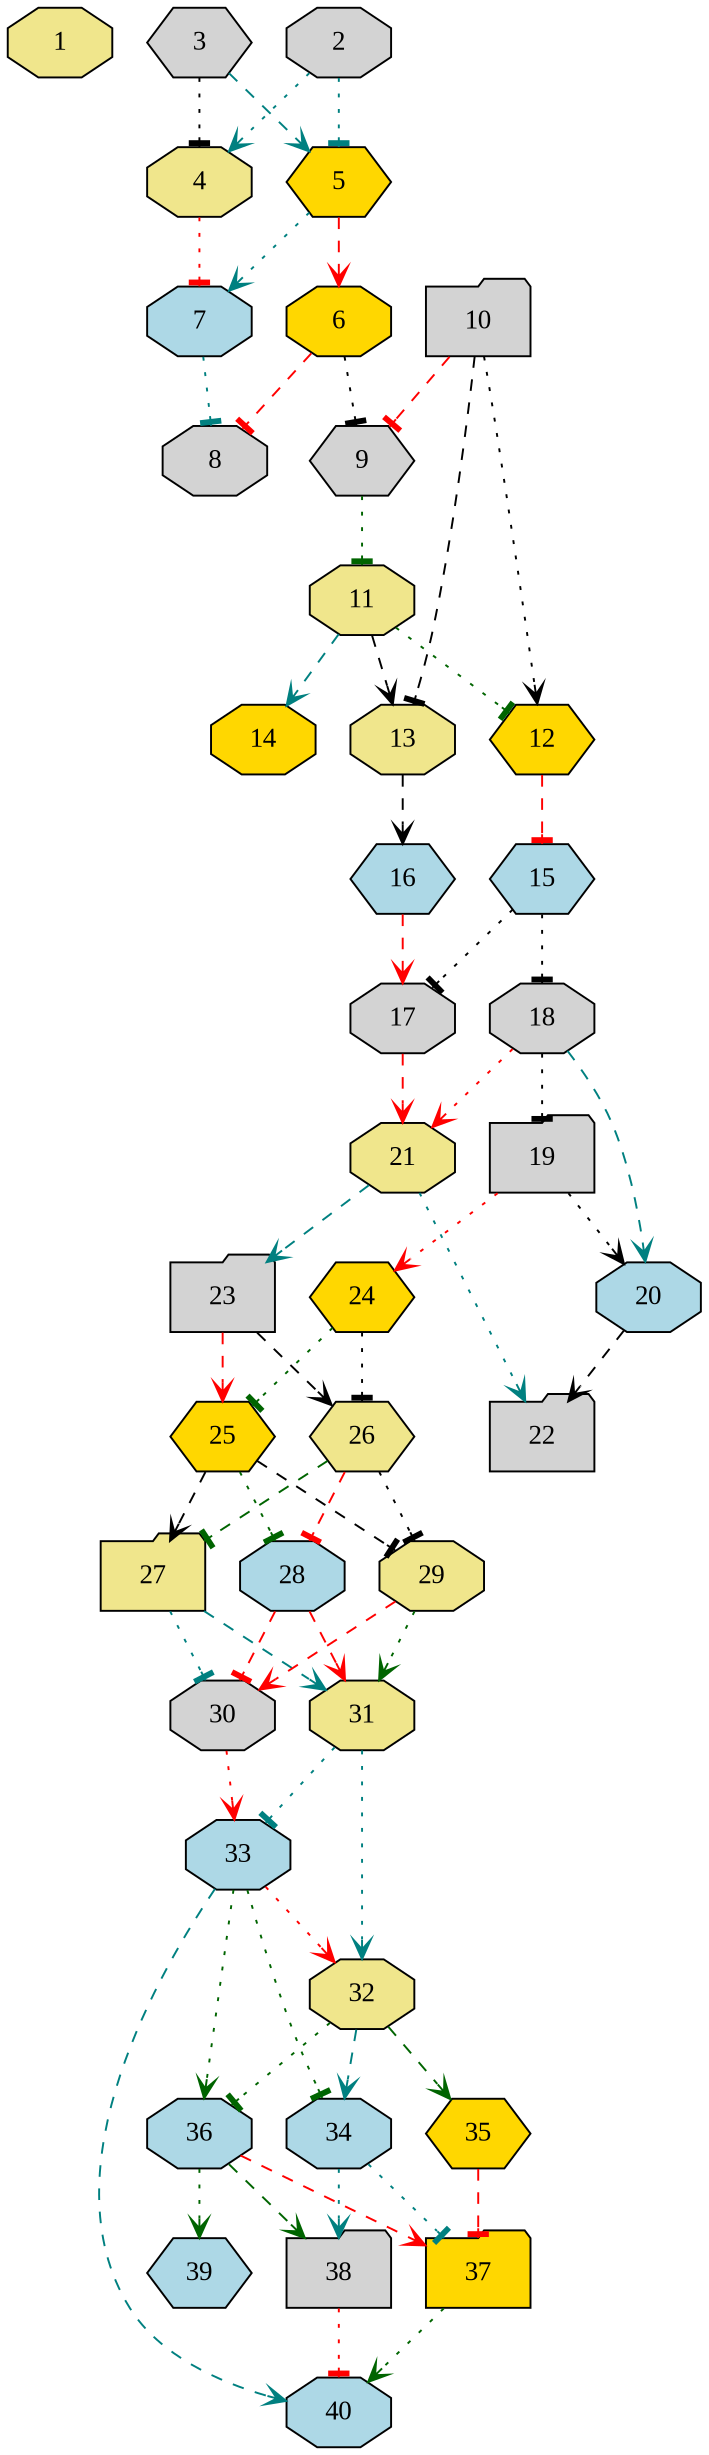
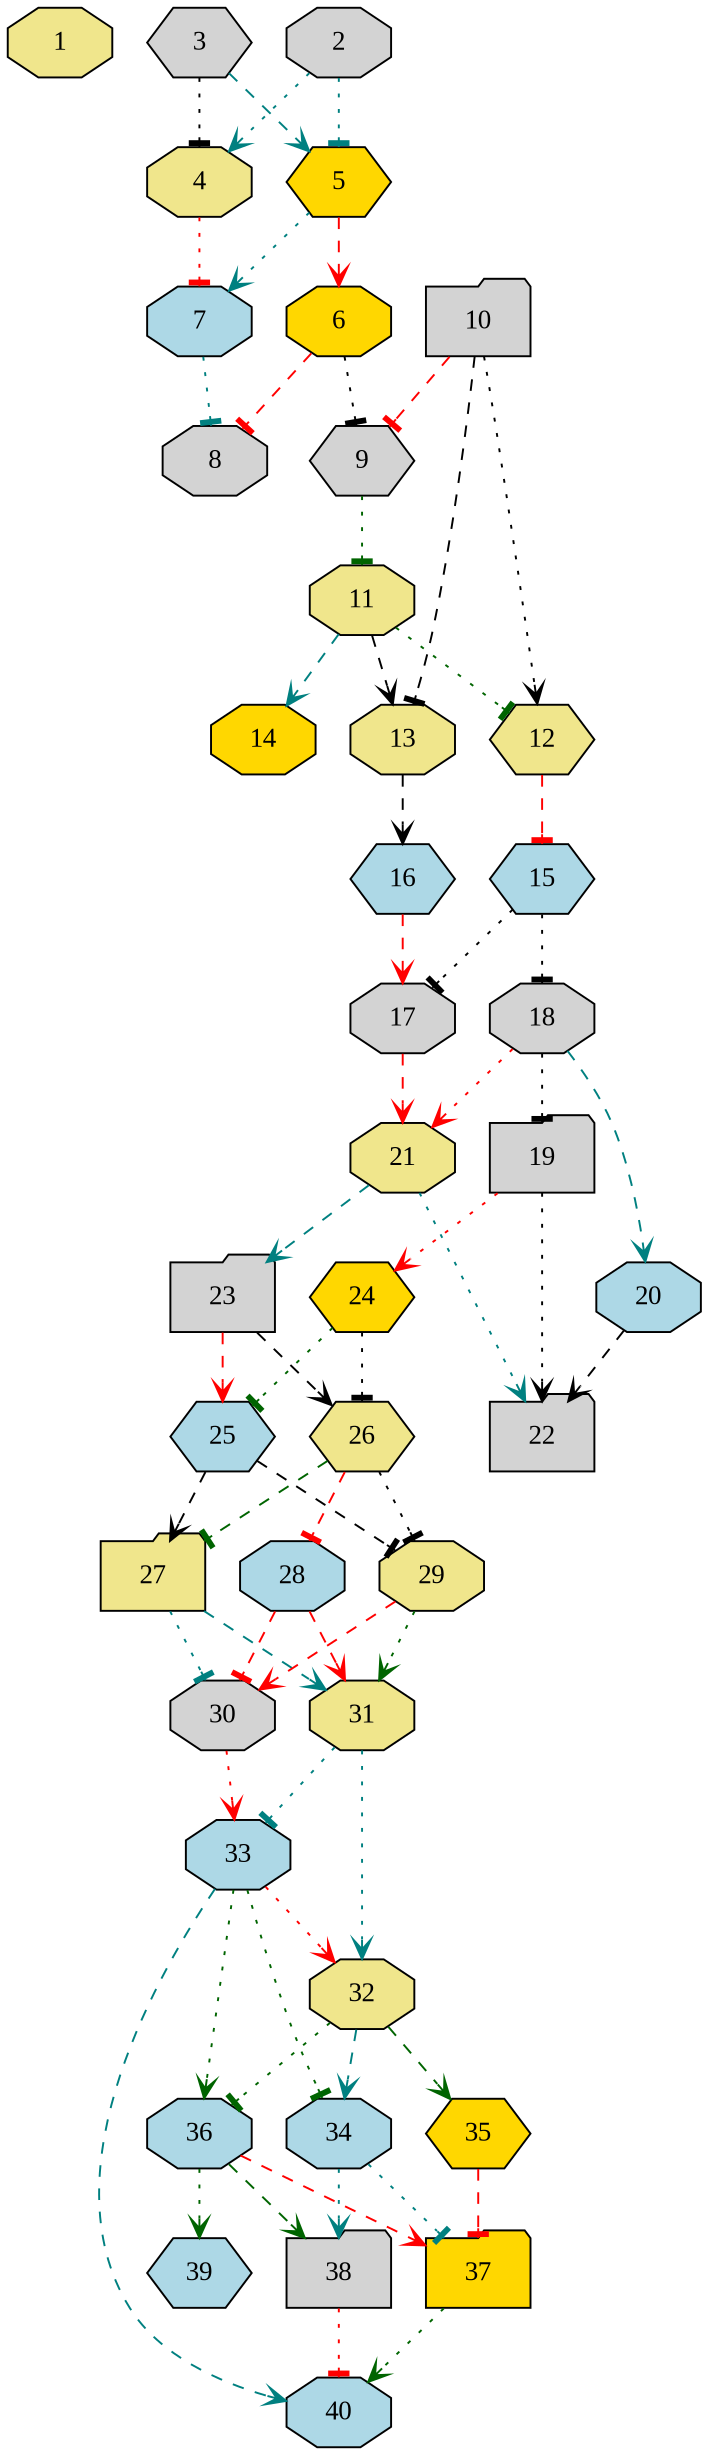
(542, 740) -> (542, 740)
(590, 1221) -> (542, 1287)
(223, 1437) -> (223, 1437)
(252, 1495) -> none
